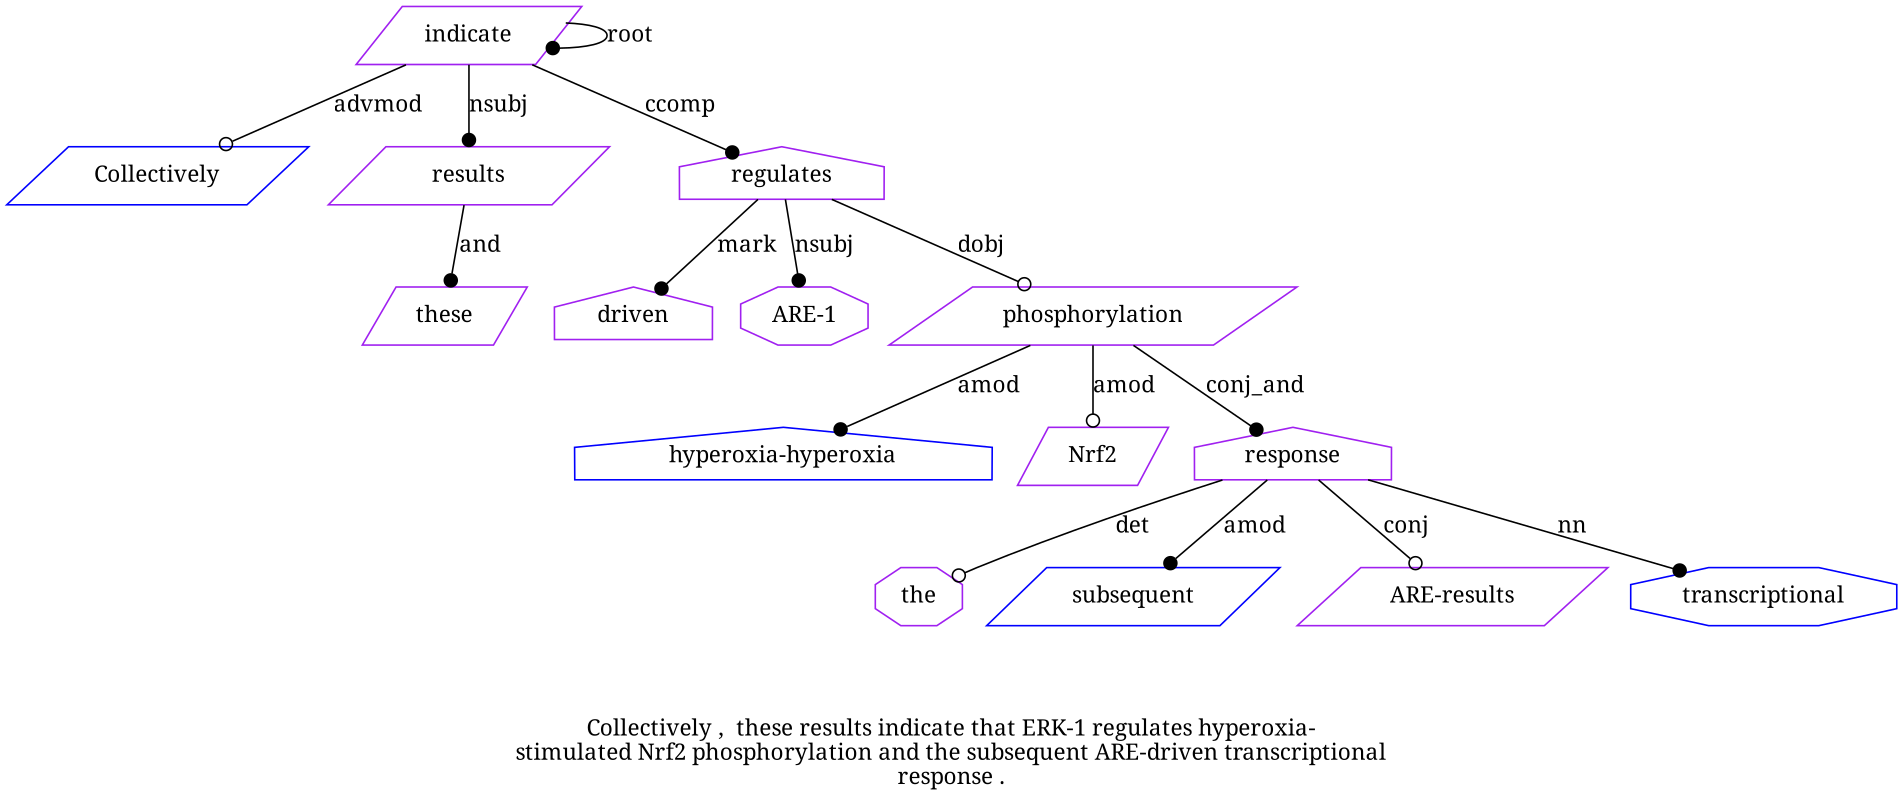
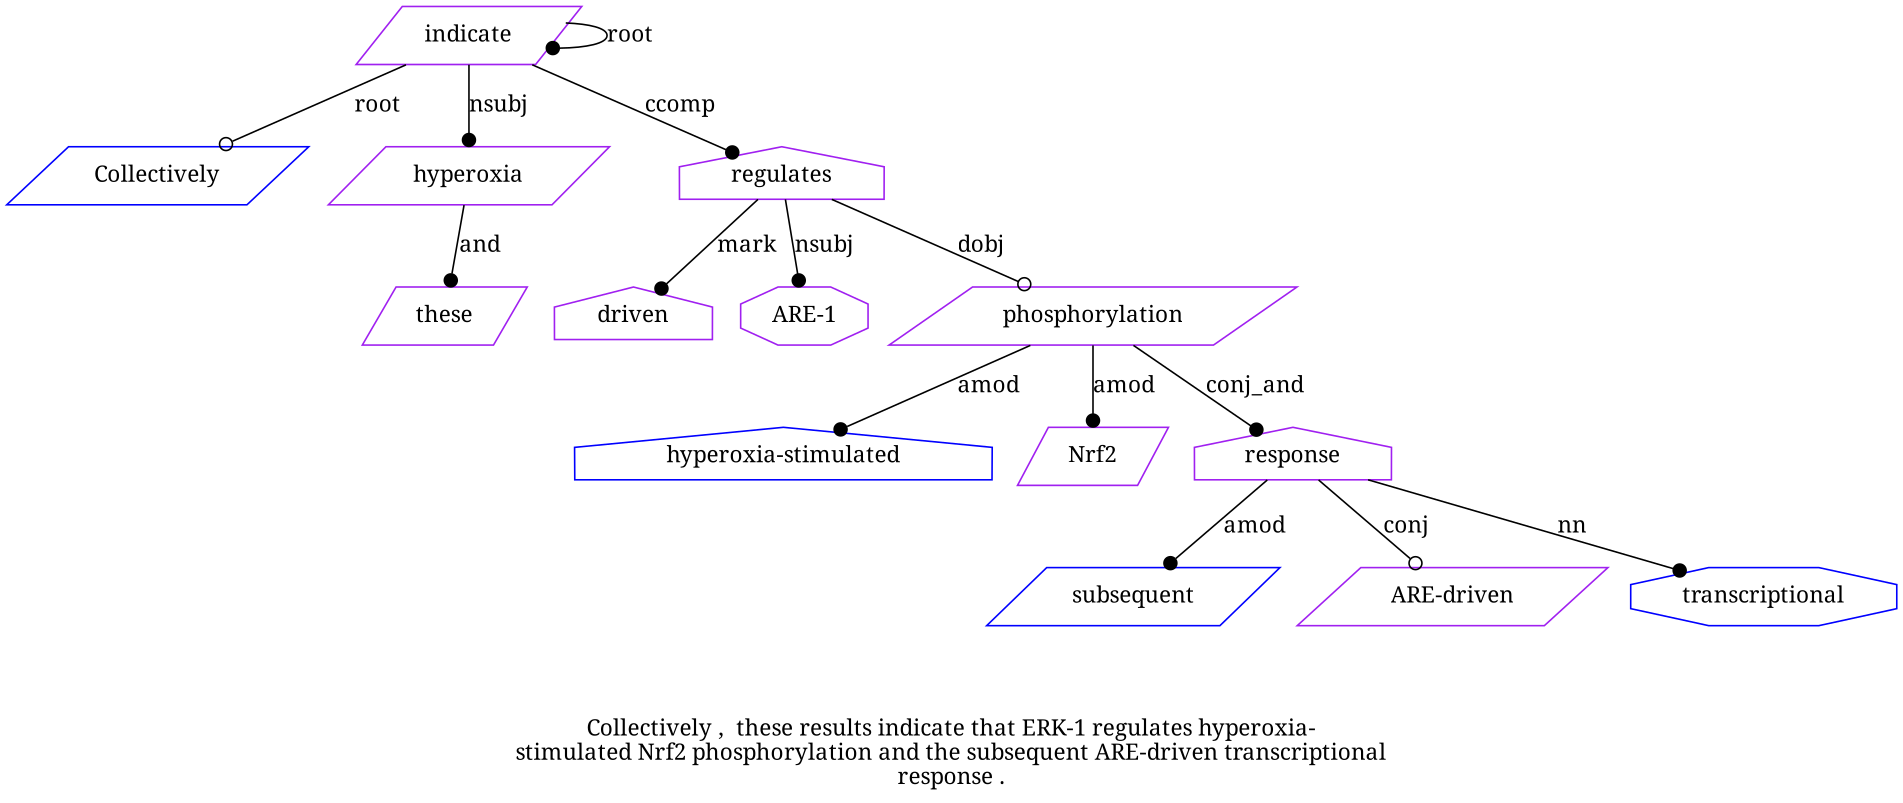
(378, 106) -> (378, 106)
(469, 176) -> (469, 176)
(1093, 380) -> (1093, 380)
(783, 456) -> (783, 456)
(919, 597) -> none
(1453, 597) -> (1453, 597)
